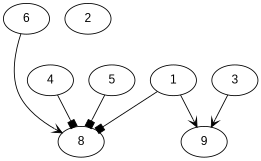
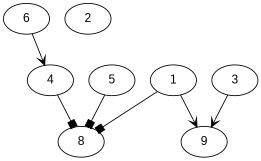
(17, 89) -> (37, 46)
